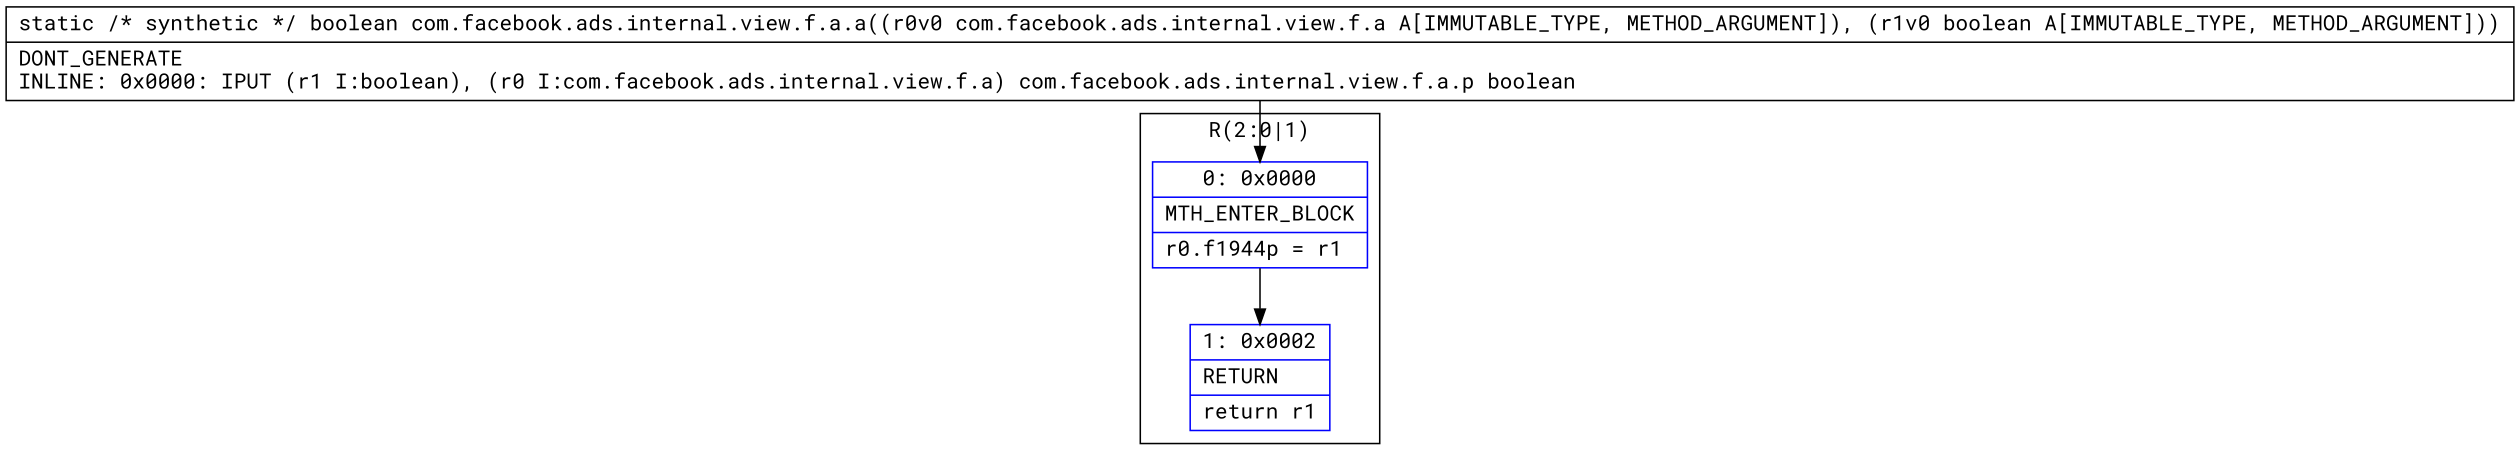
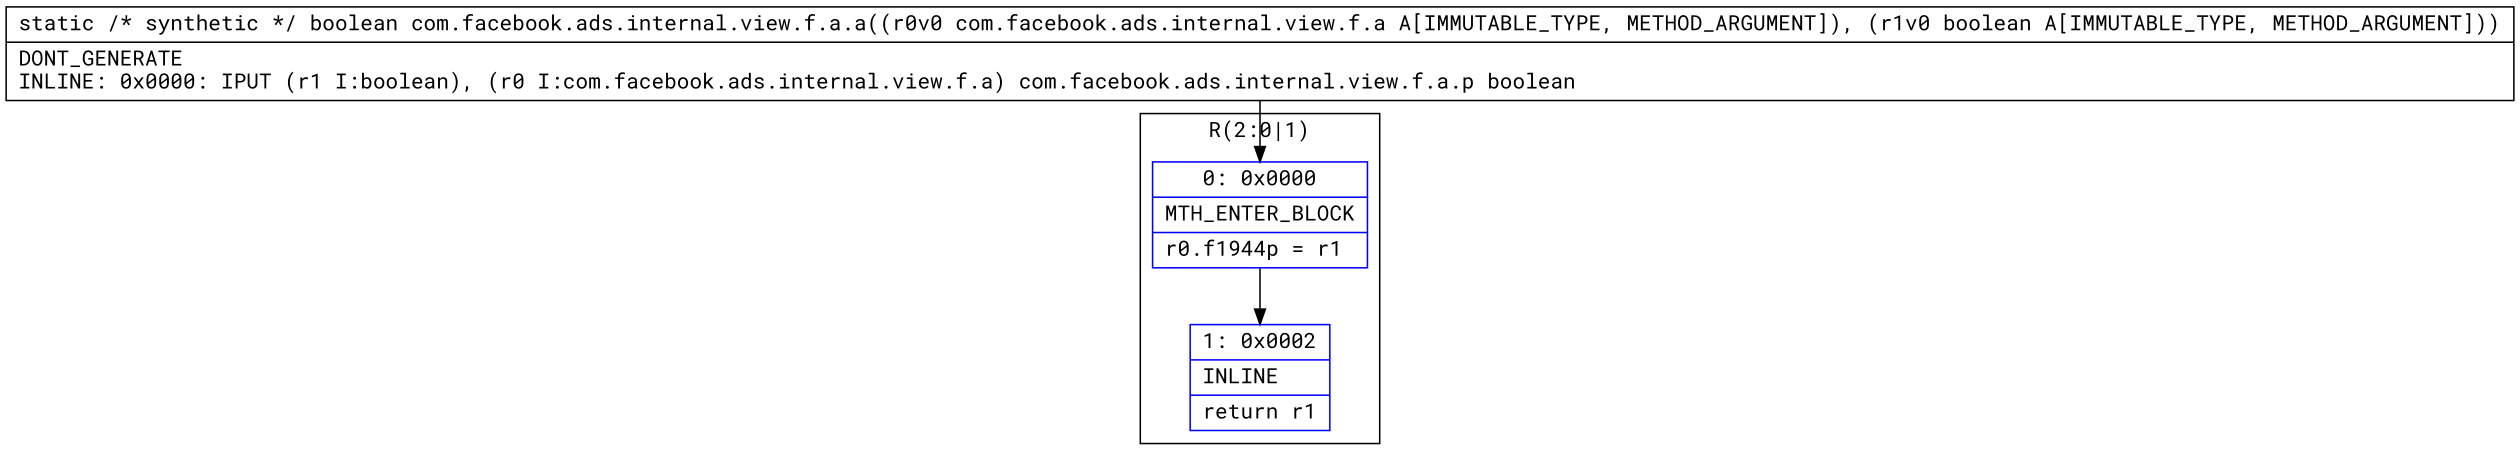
(1241, 377) -> (1241, 377)
